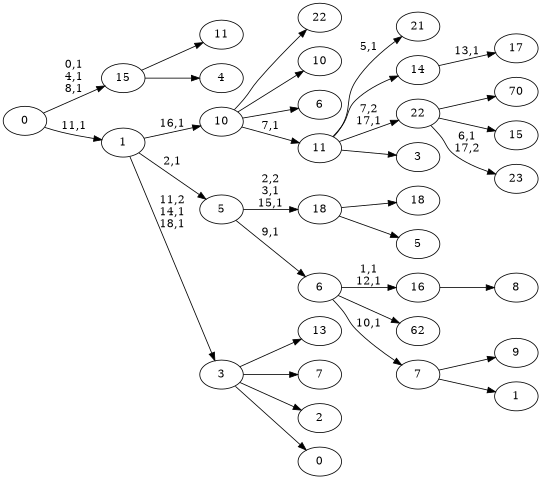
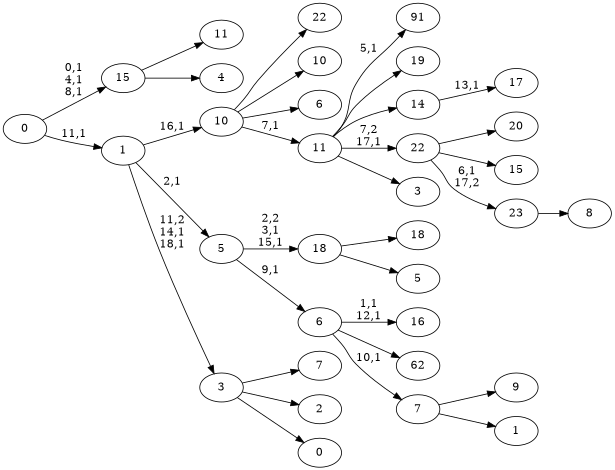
(418, 27) -> (418, 18)
none -> (418, 61)
(516, 92) -> (516, 126)
(463, 288) -> (549, 213)
(320, 331) -> none
